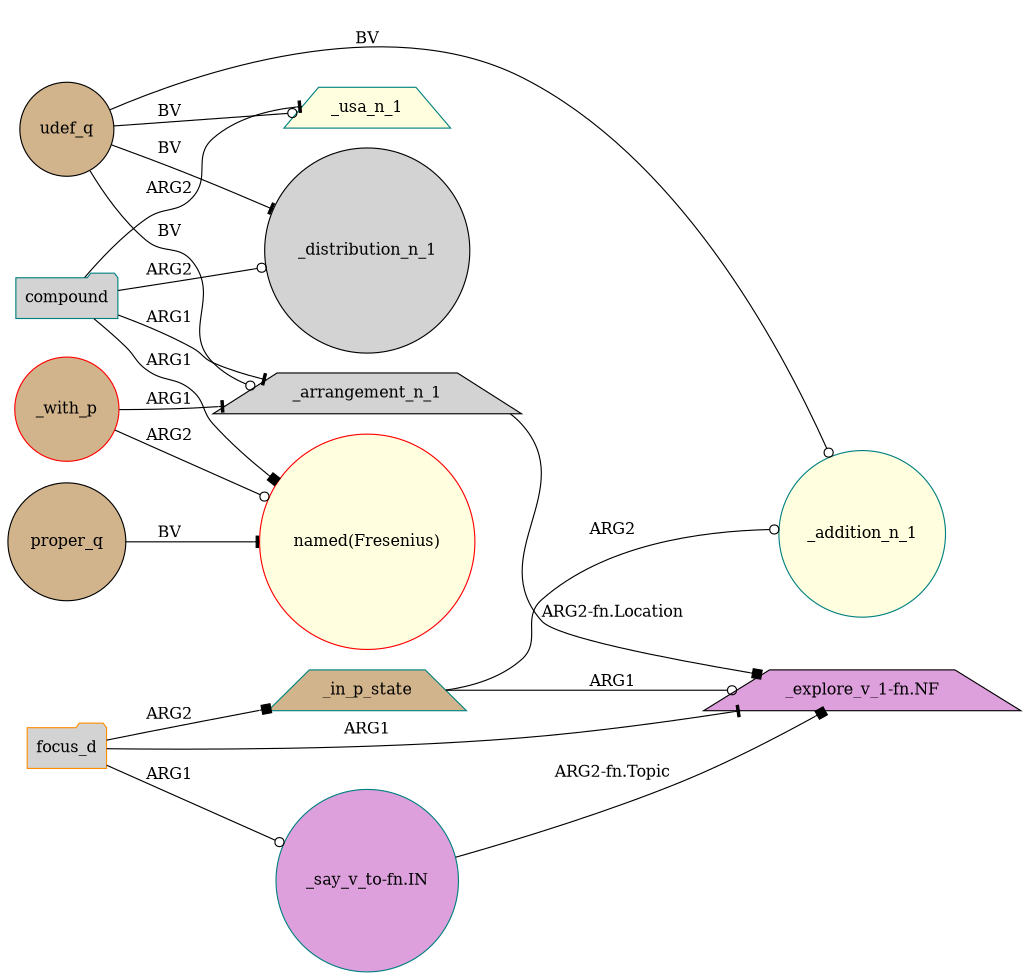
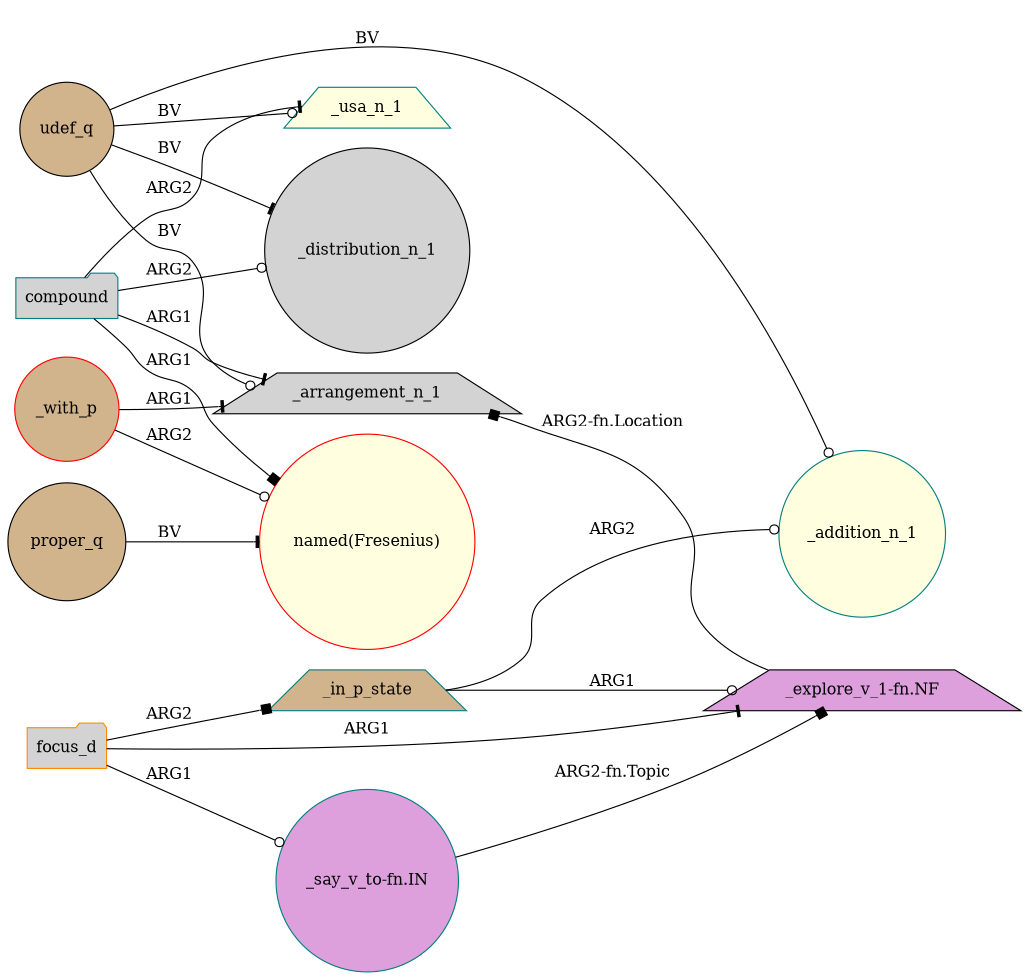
(540, 618) -> (678, 509)
